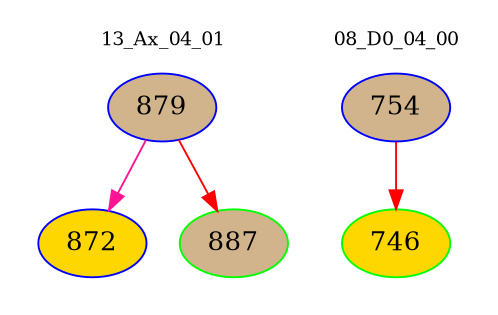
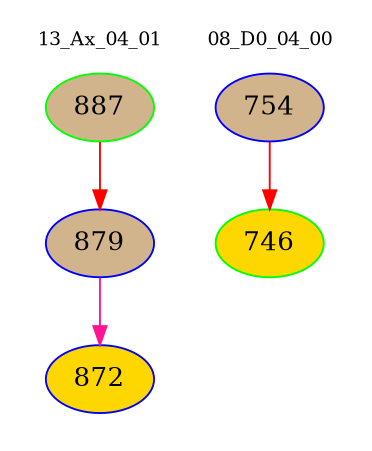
(193, 167) -> (100, 166)
